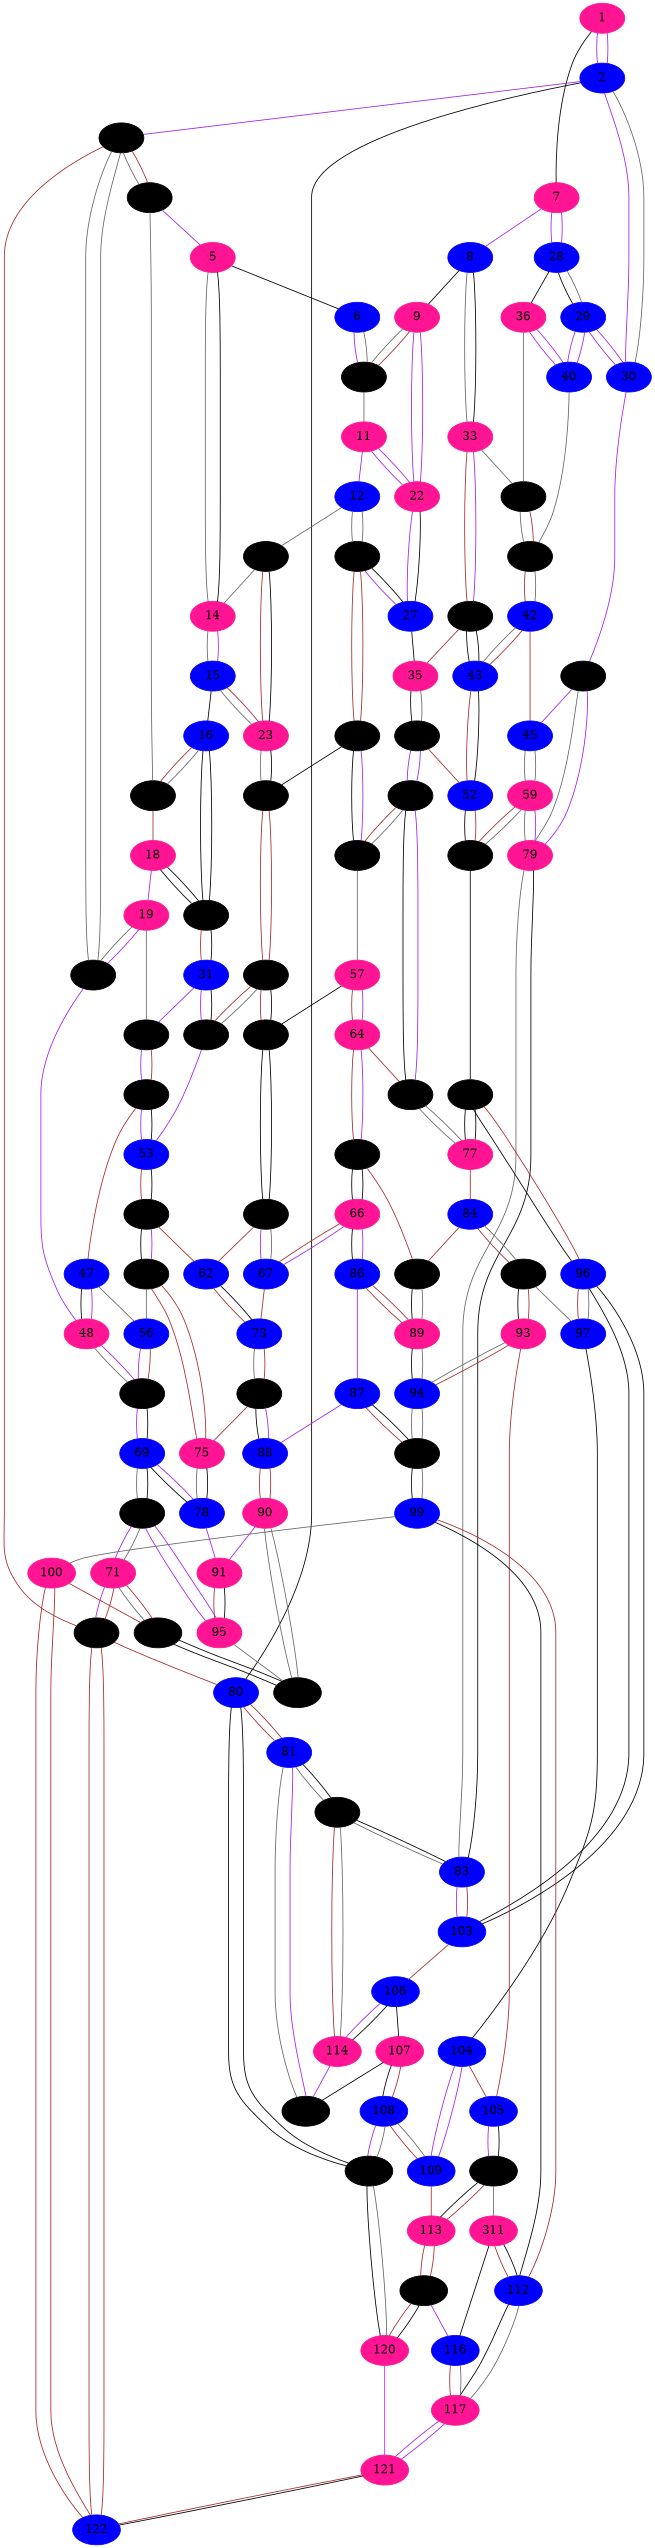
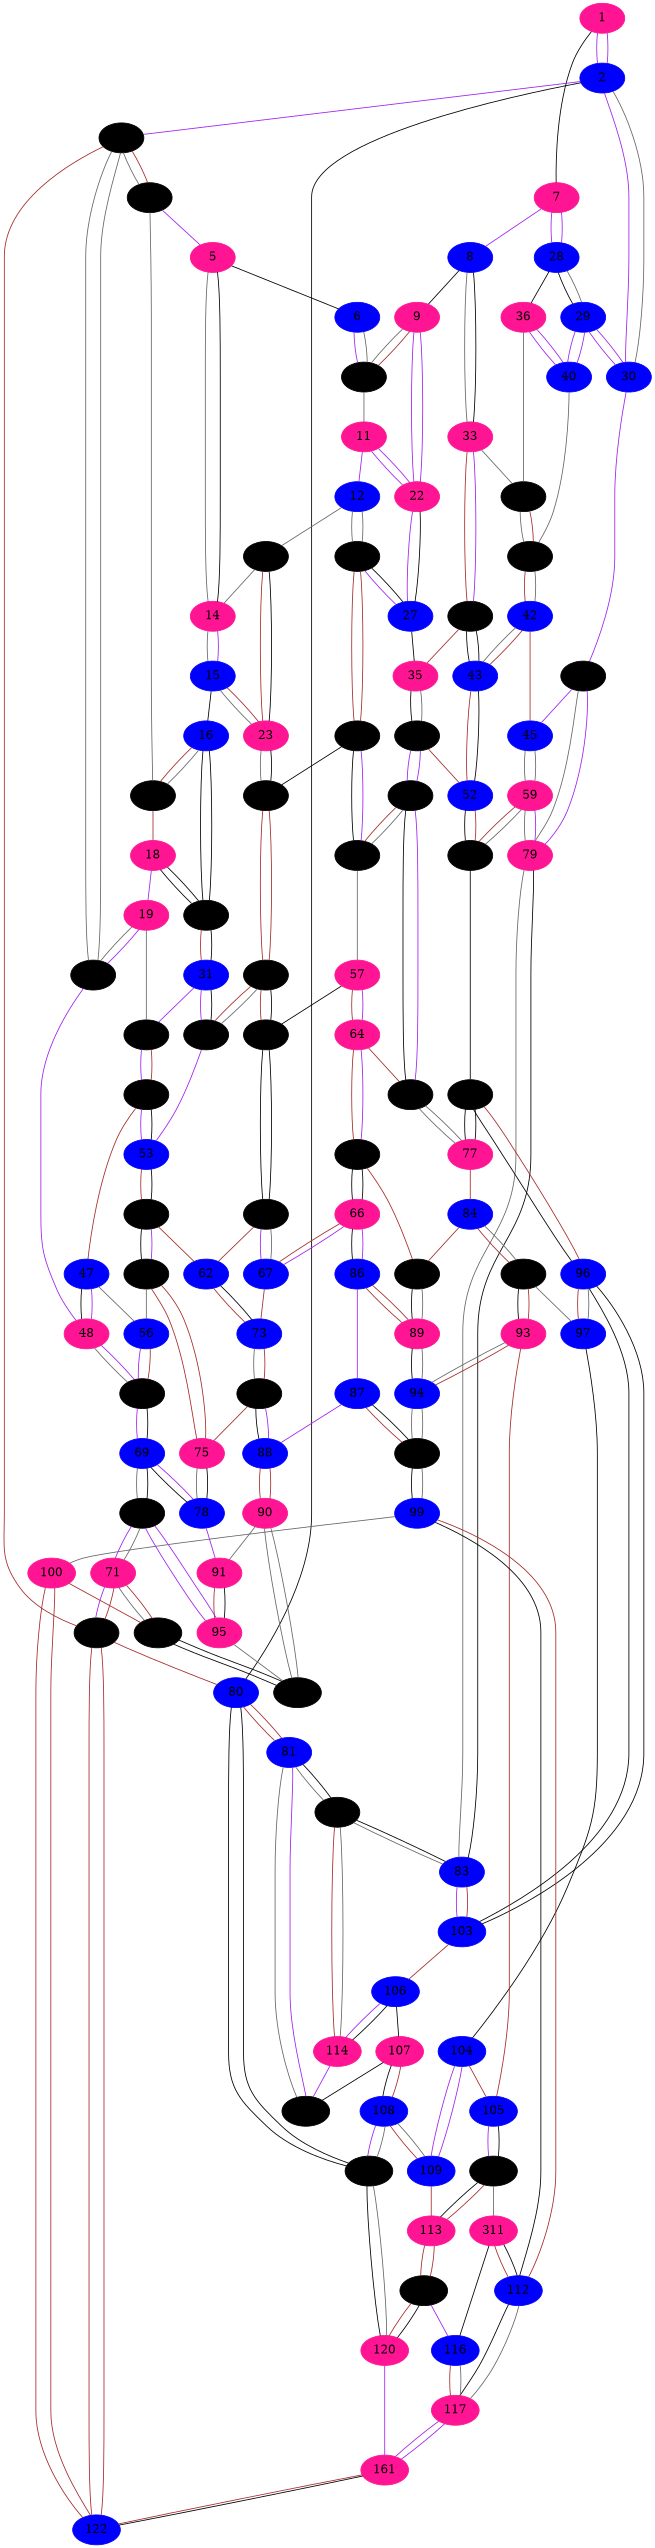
(242, 1543) -> (242, 1543)
(385, 2470) -> (385, 2470)
